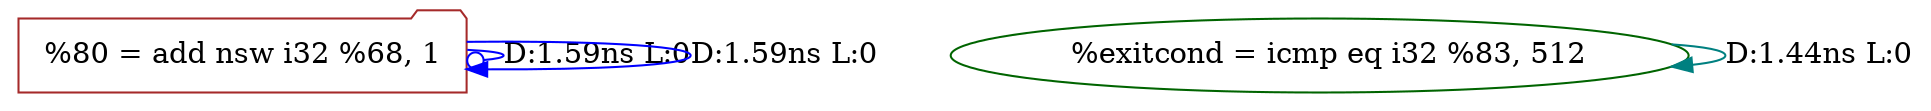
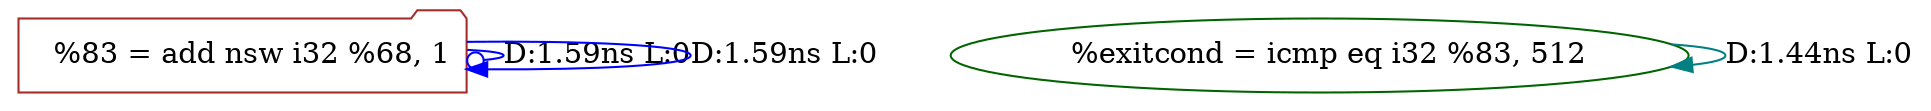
(243, 55) -> (243, 55)
